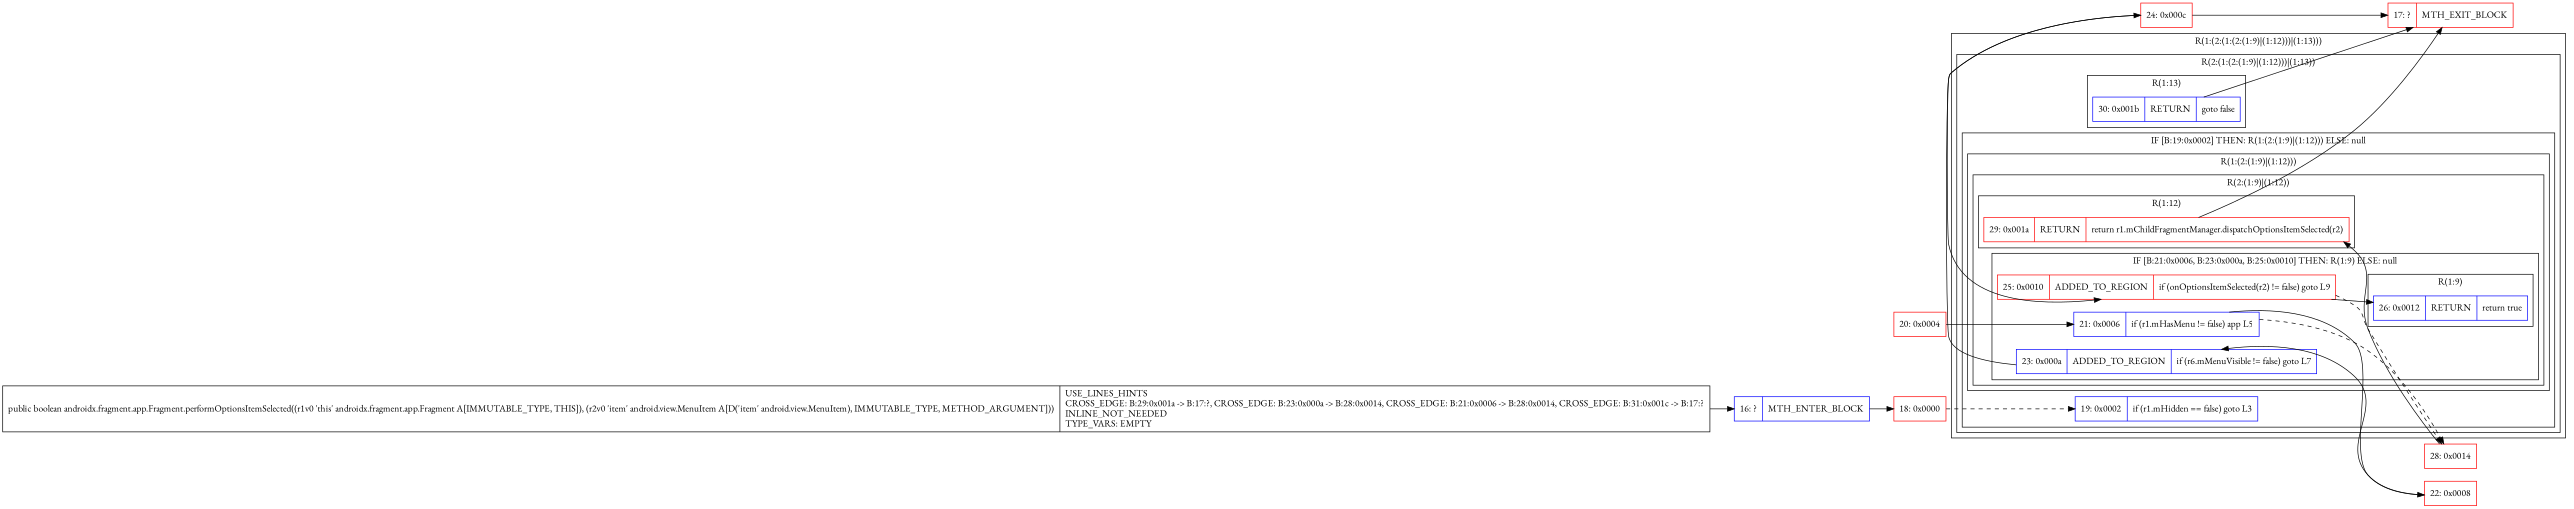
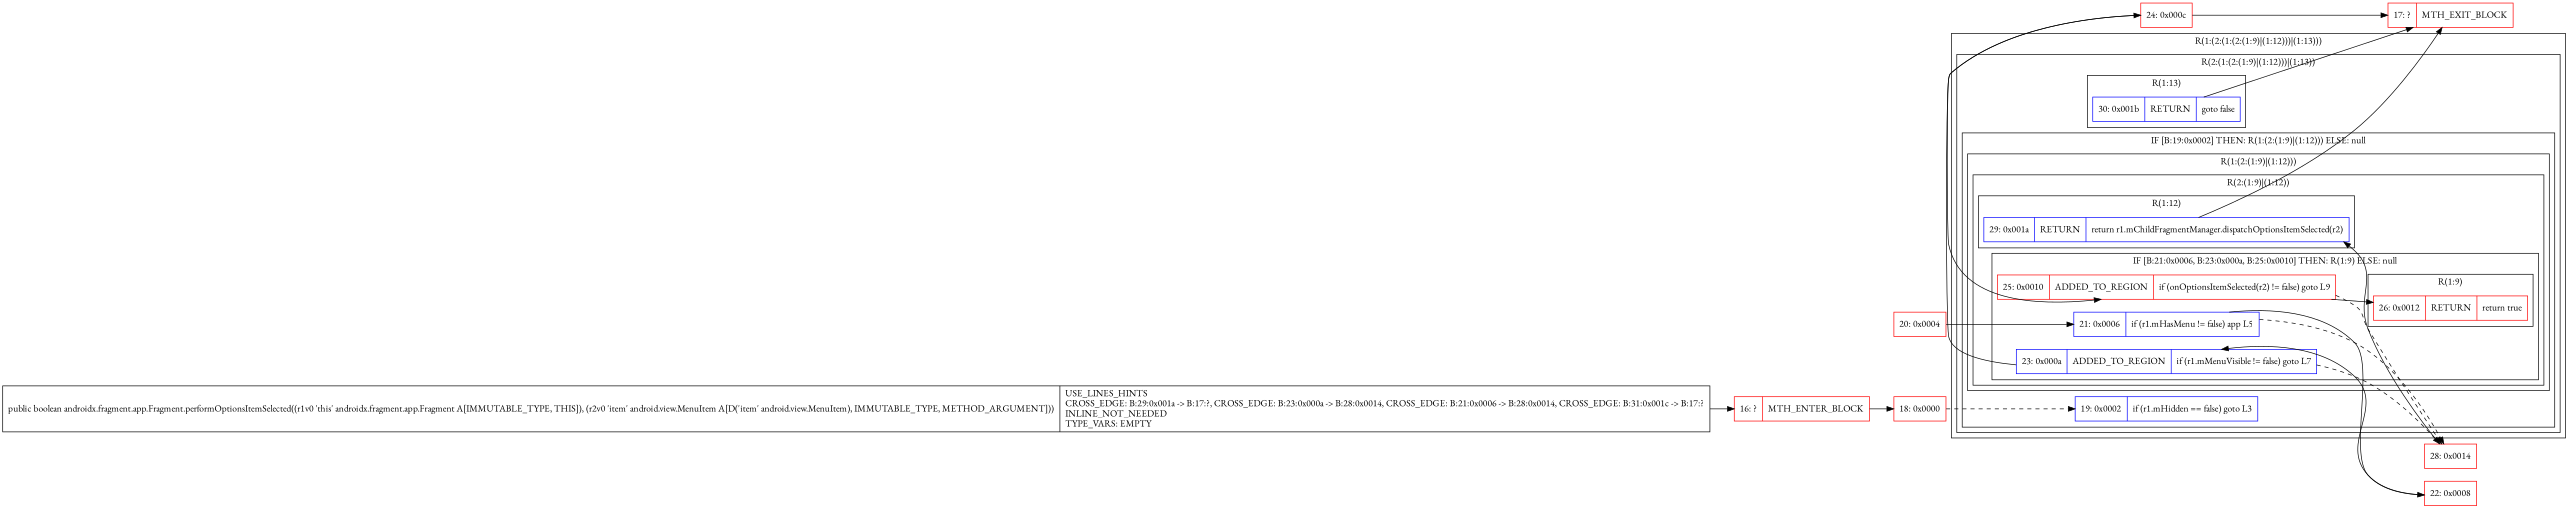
(2166, 230) -> (2166, 230)
(2451, 308) -> (2451, 308)
(2244, 361) -> (2244, 361)
none -> (2388, 396)
(1802, 409) -> (1802, 409)
